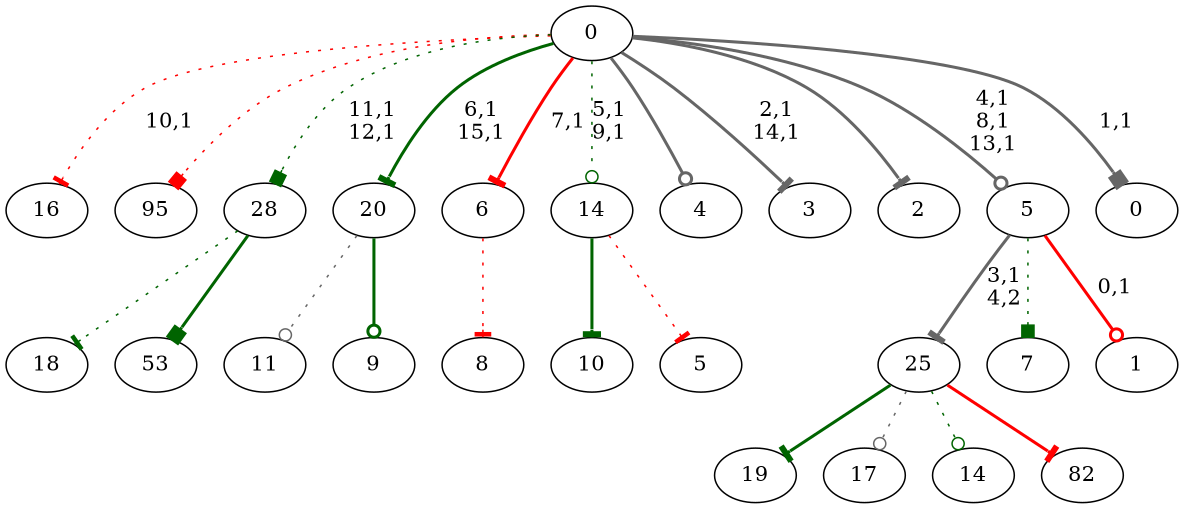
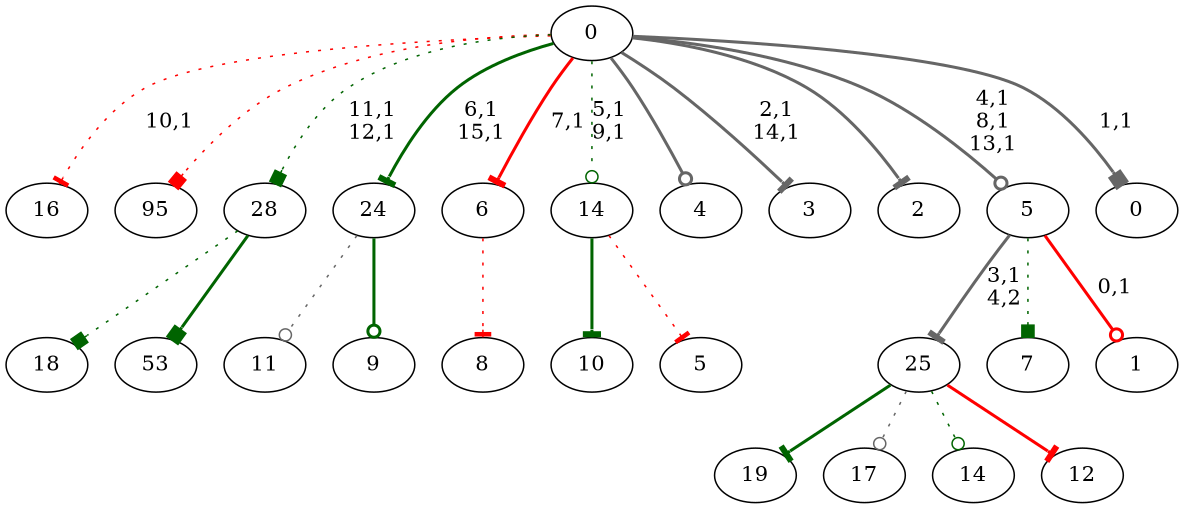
(374, 210) -> (374, 210)
(159, 285) -> (162, 283)
(1082, 475) -> (1082, 475)
